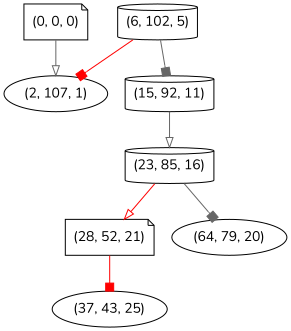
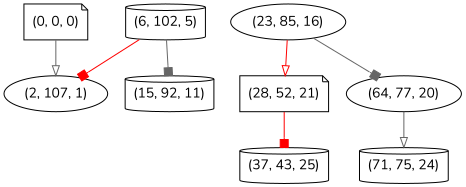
(170, 125) -> none
(170, 166) -> (288, 22)
none -> (404, 166)
(229, 237) -> (404, 94)
(110, 309) -> (284, 166)
